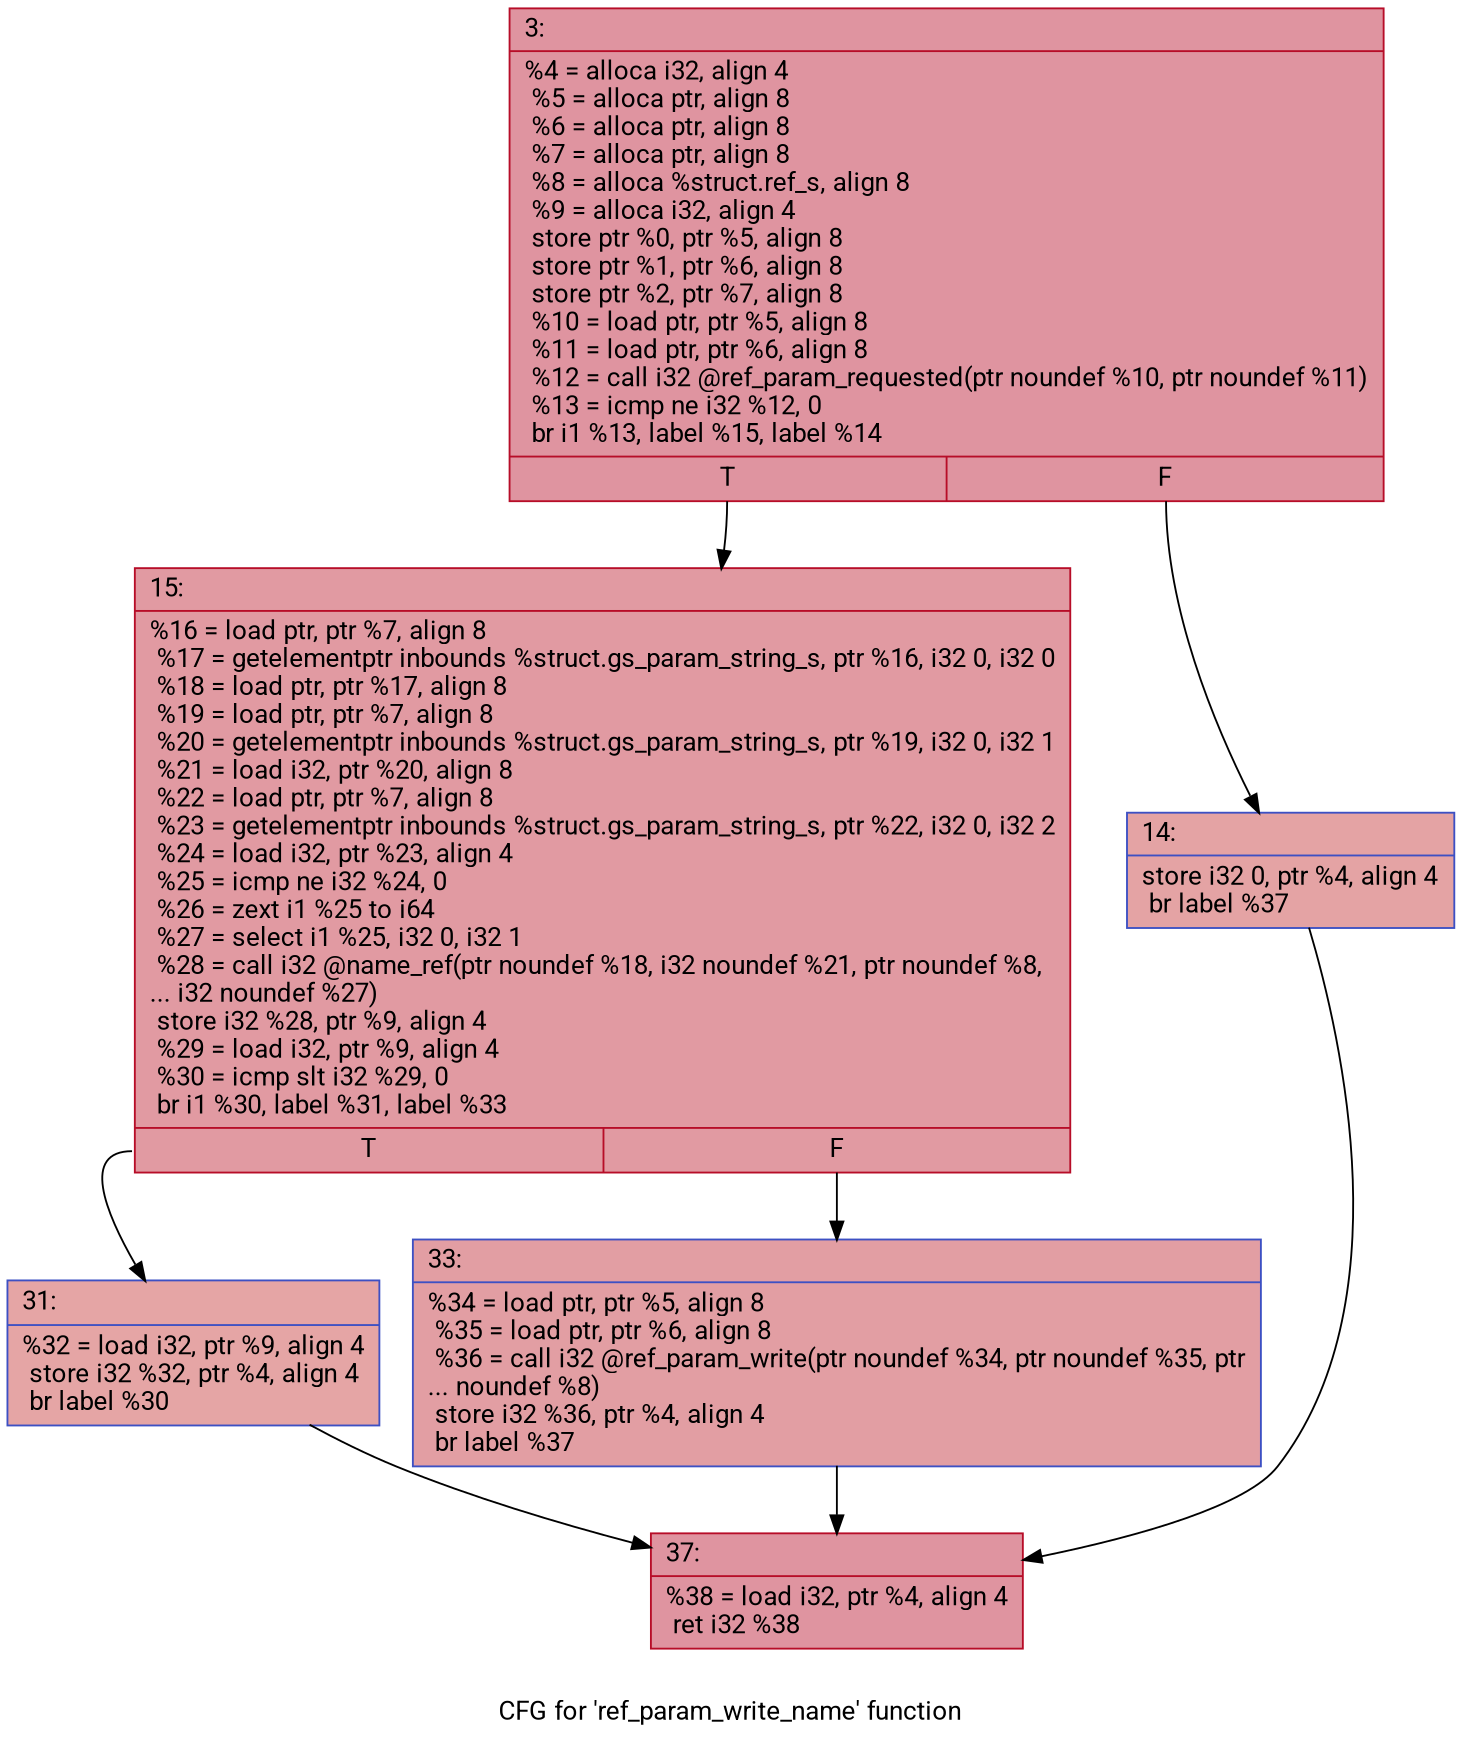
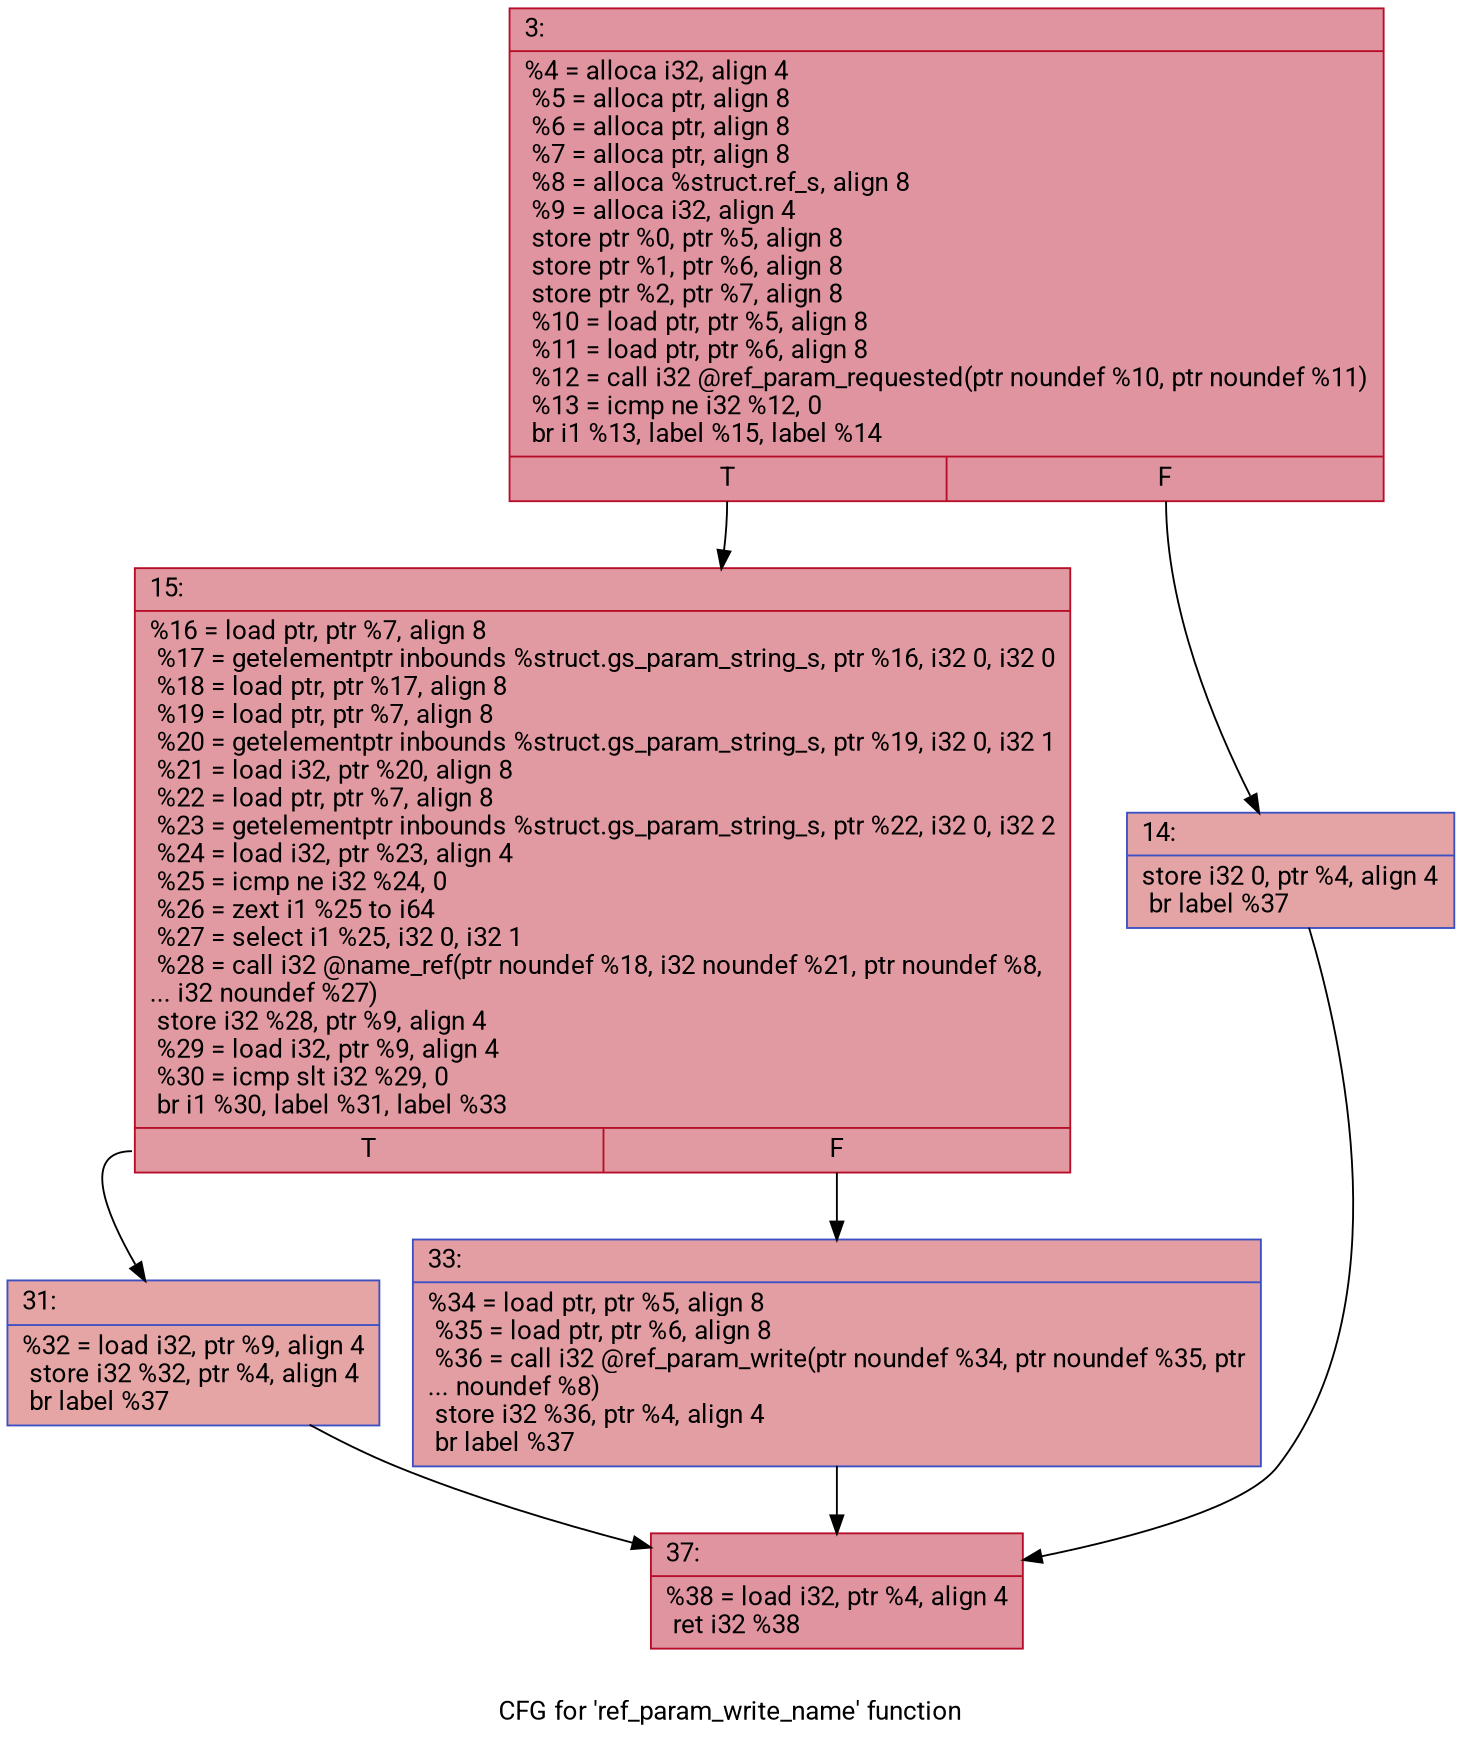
(96, 1402) -> (96, 1402)
